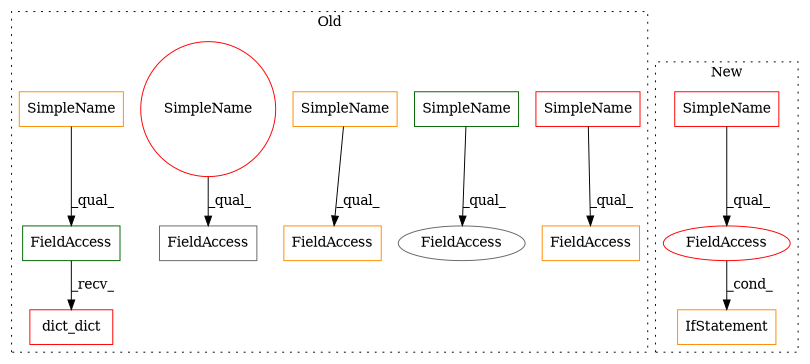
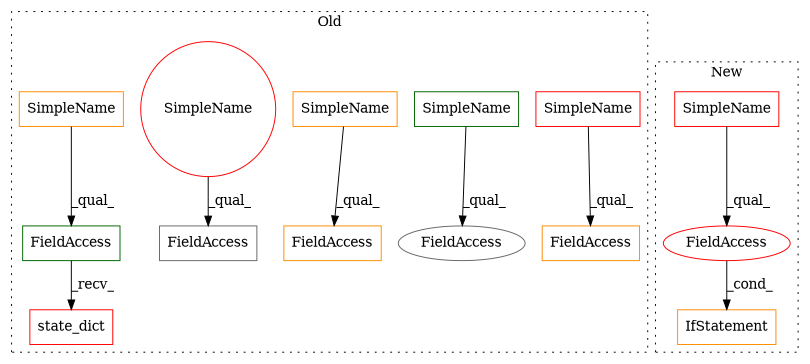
(71, 327) -> (71, 327)
